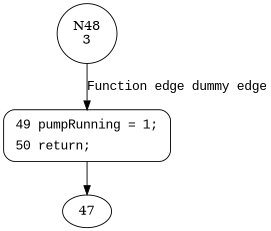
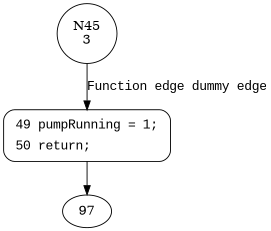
(87, 34) -> (87, 34)
(87, 211) -> (87, 211)
